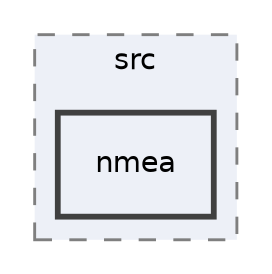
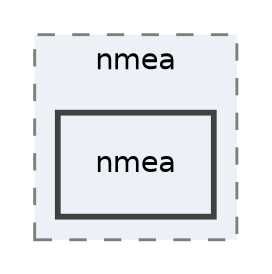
(136, 62) -> (136, 62)
